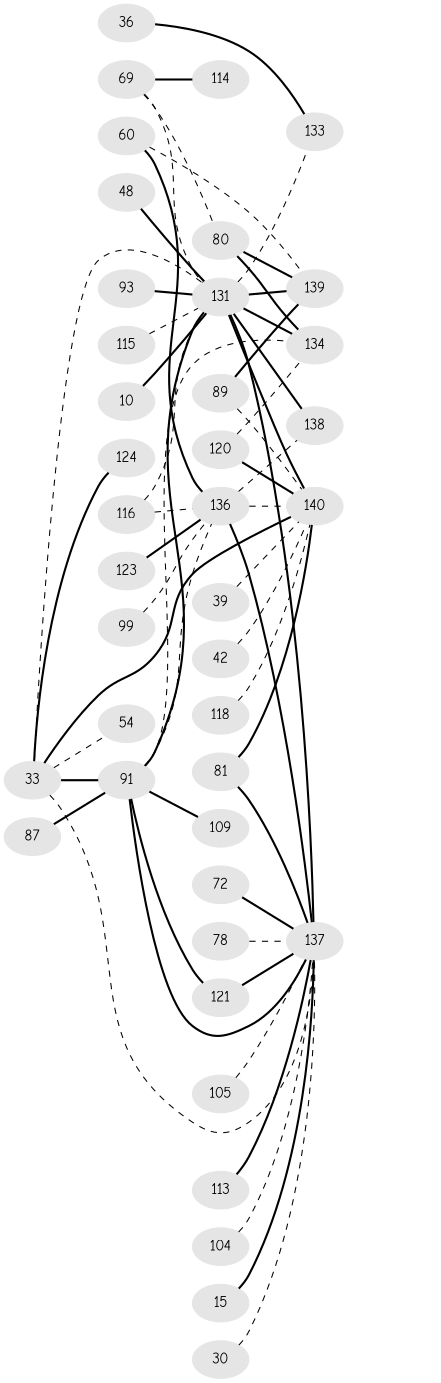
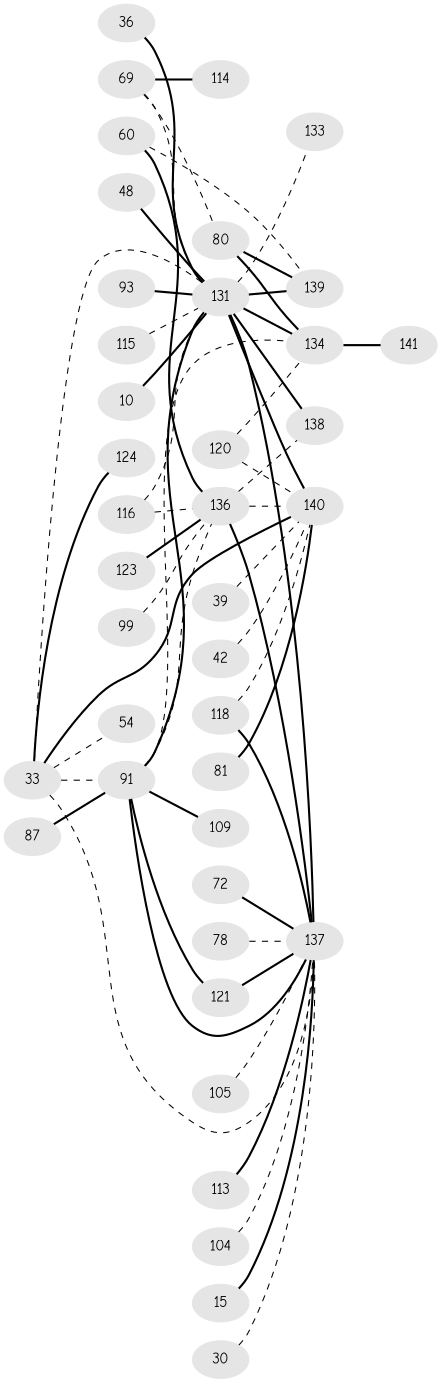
(243, 48) -> (174, 121)
none -> (409, 345)
(221, 393) -> none
(281, 486) -> (281, 486)
(80, 780) -> (80, 780)
(278, 852) -> (284, 822)
